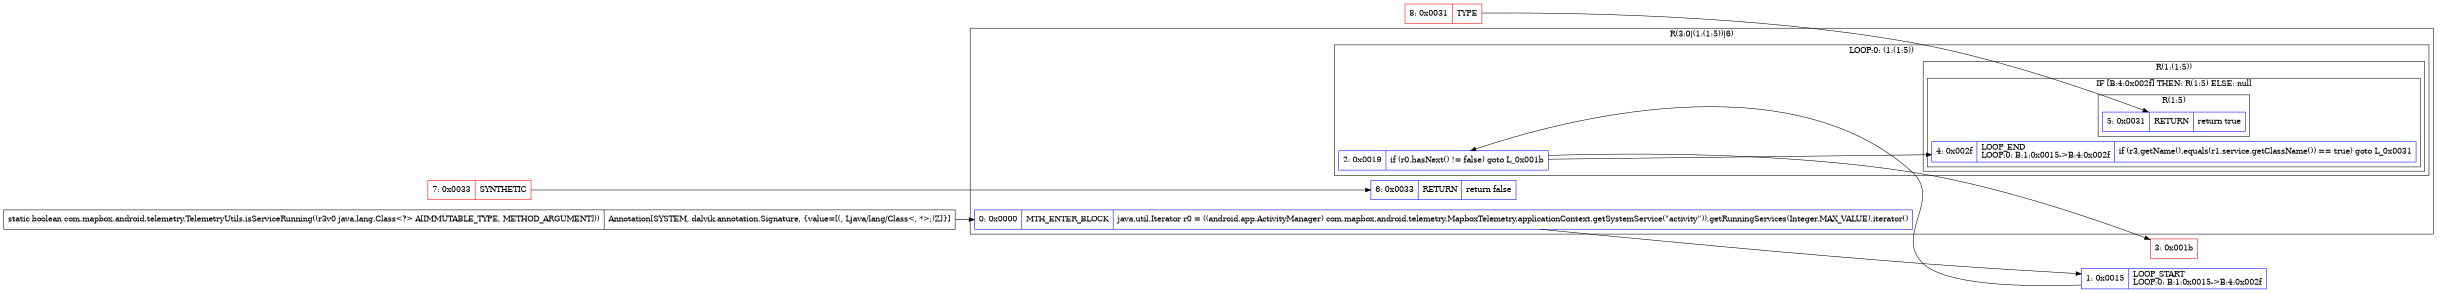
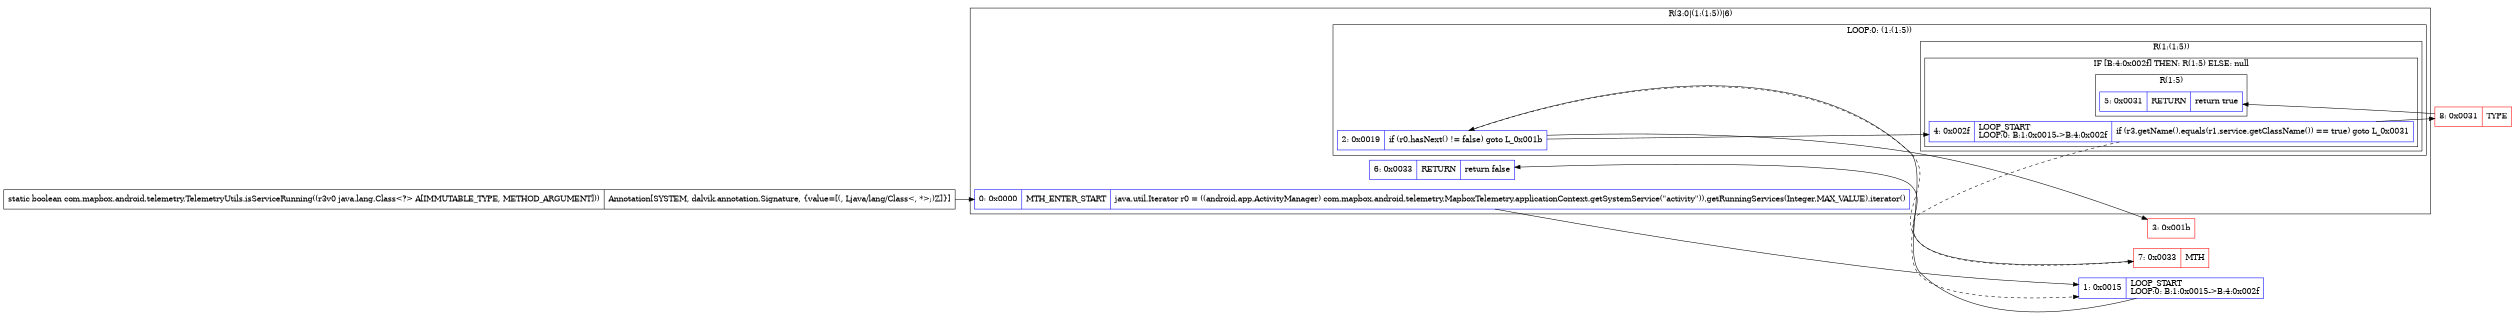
none -> (1846, 113)
none -> (2403, 120)
(2003, 148) -> (2004, 127)
(503, 190) -> (2195, 258)
none -> (1934, 206)
(1067, 219) -> (1066, 199)
